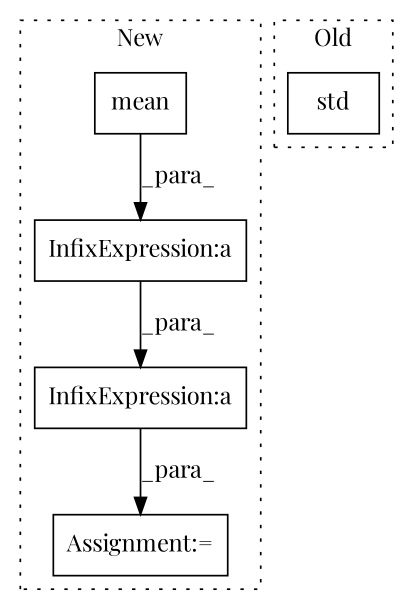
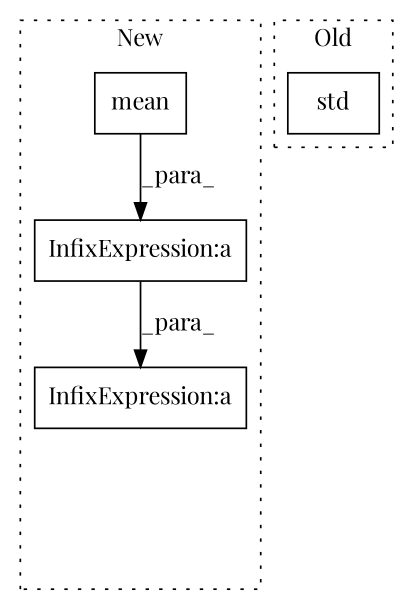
(141, 545) -> none
